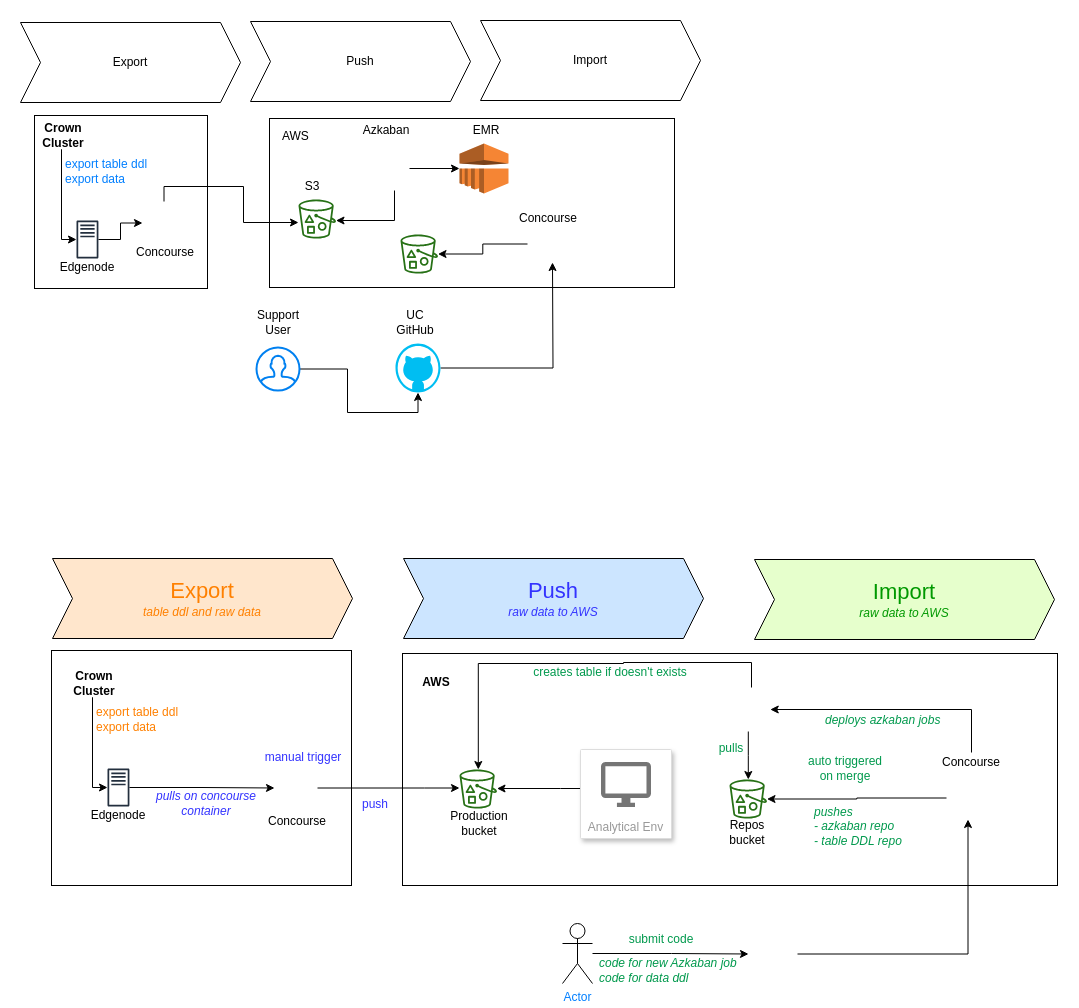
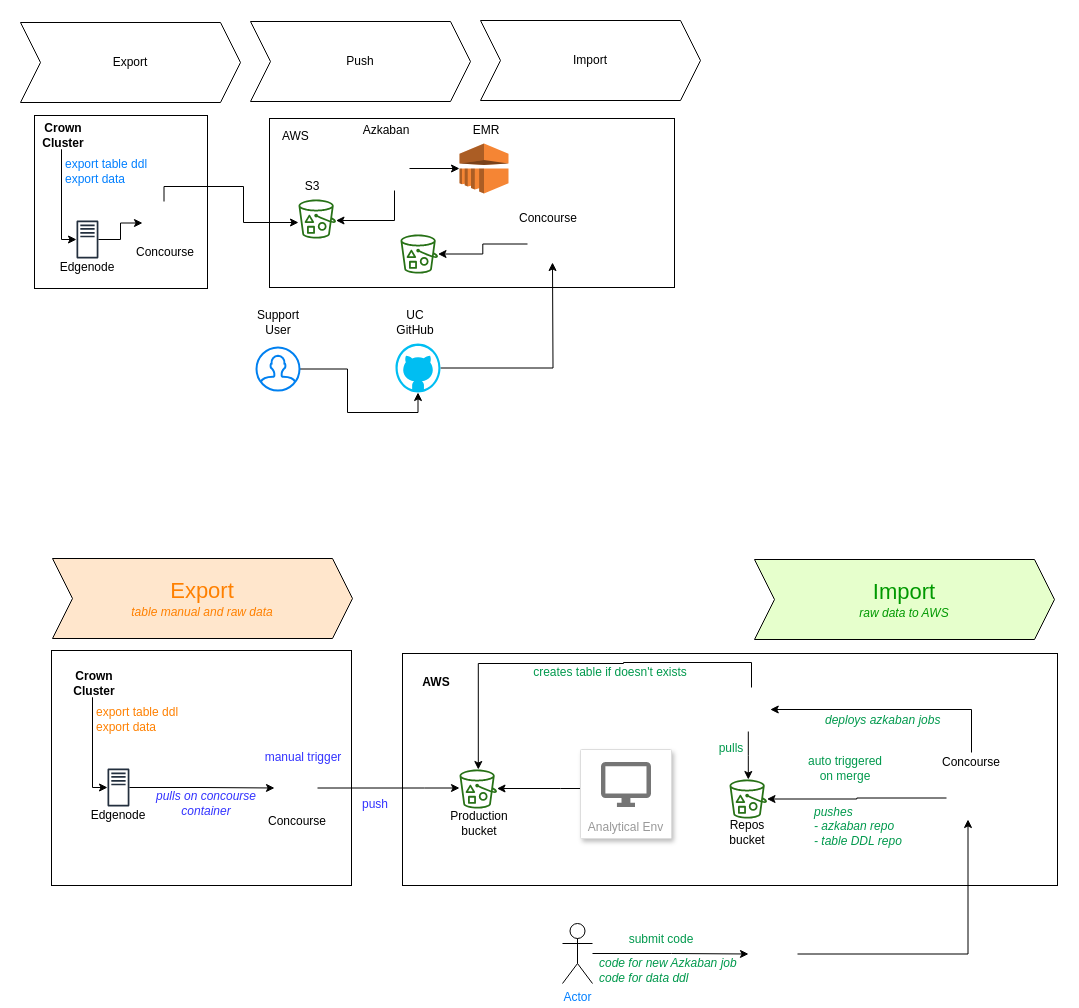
(203, 599) -> (203, 599)
(554, 599) -> none
